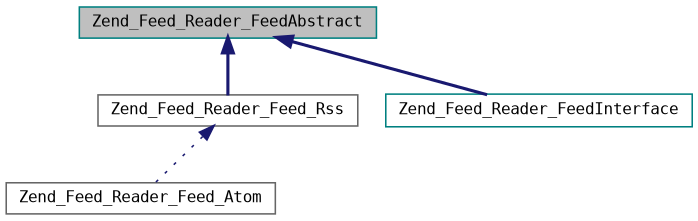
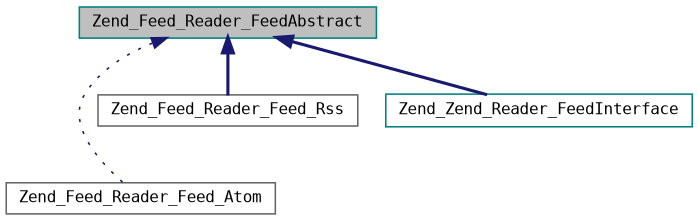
(539, 110) -> (539, 110)
(179, 160) -> (81, 103)
